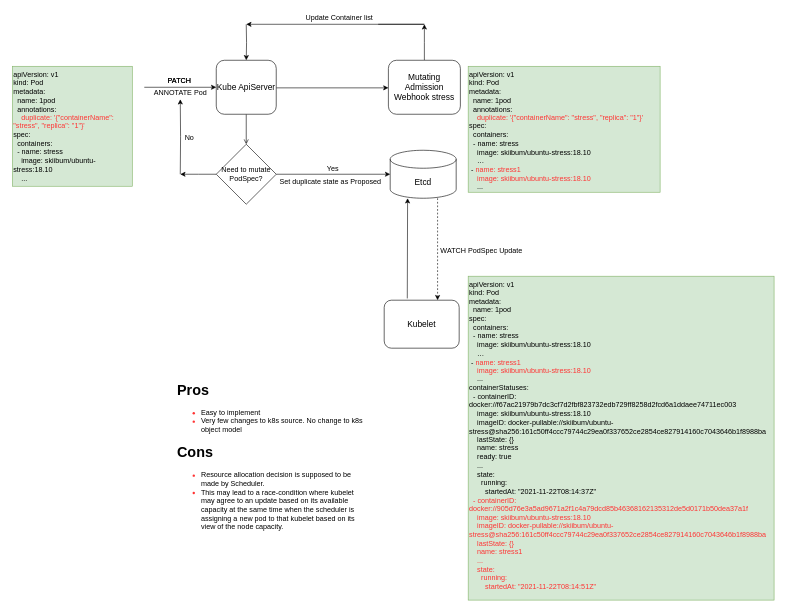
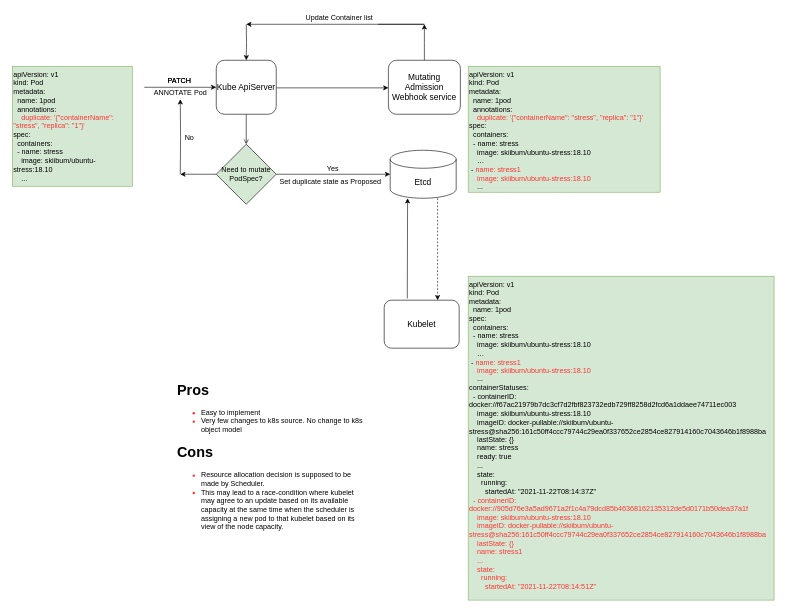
(425, 87) -> (425, 87)
(246, 174) -> (246, 174)
(482, 250) -> none
